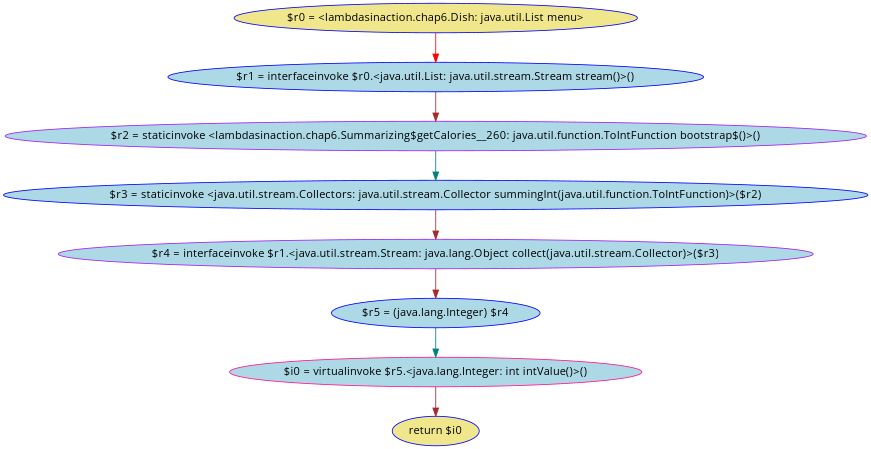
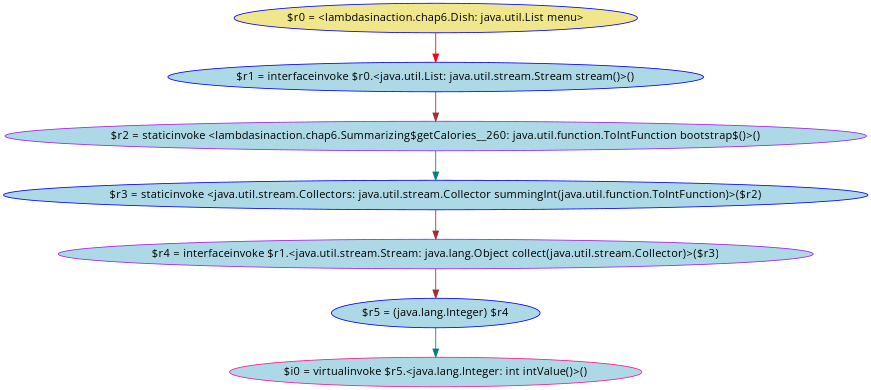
(436, 431) -> none
